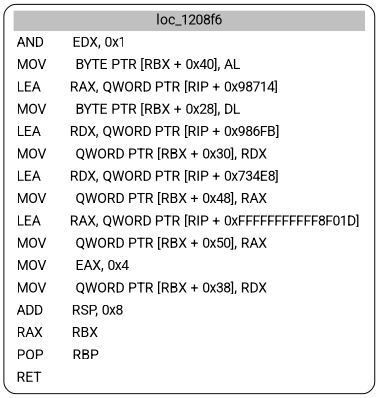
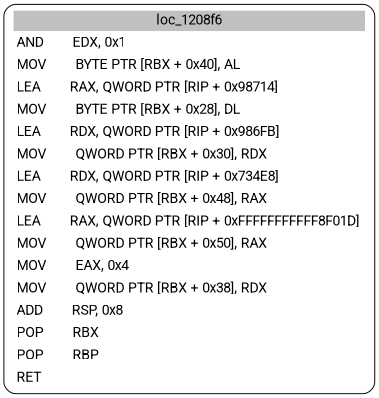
(58, 333) -> (58, 333)
